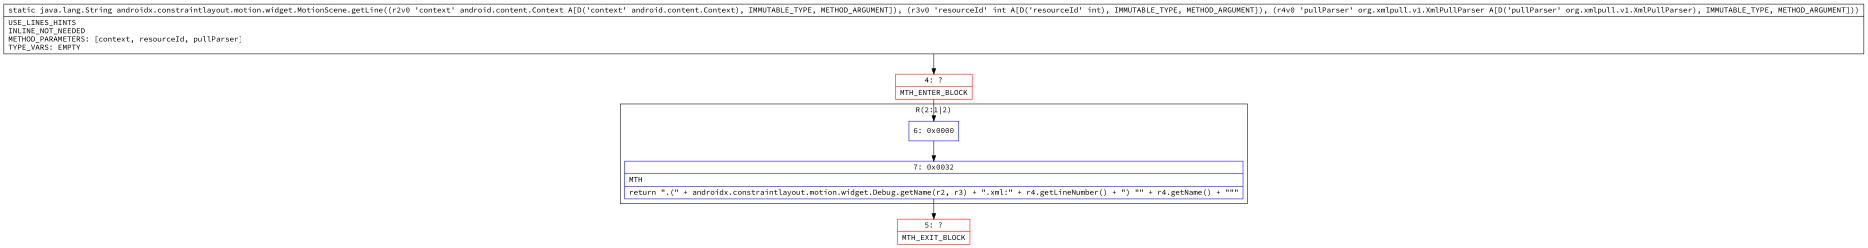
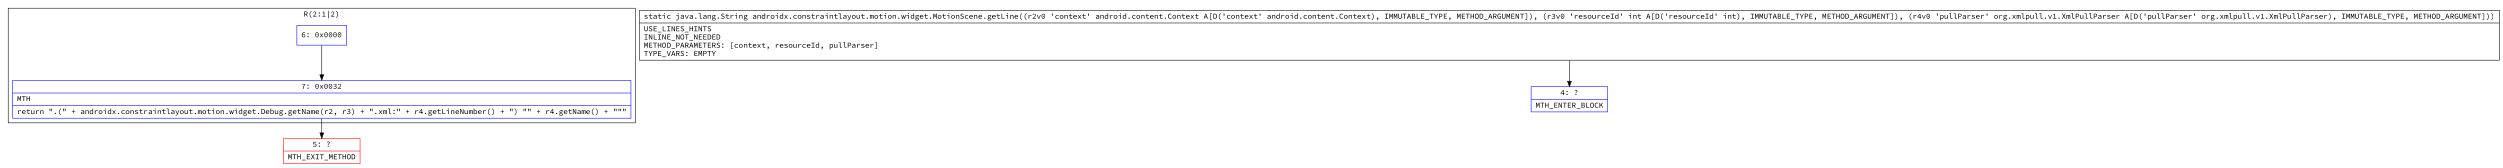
(934, 87) -> (1569, 99)
(934, 107) -> none
(934, 238) -> (322, 157)
